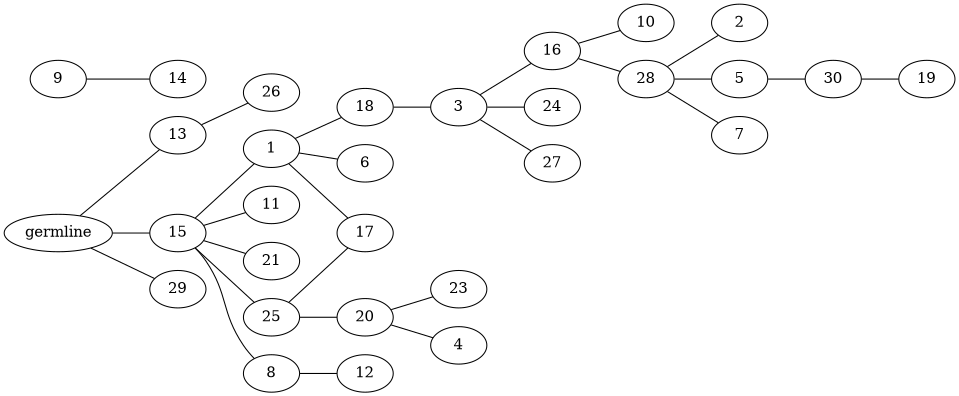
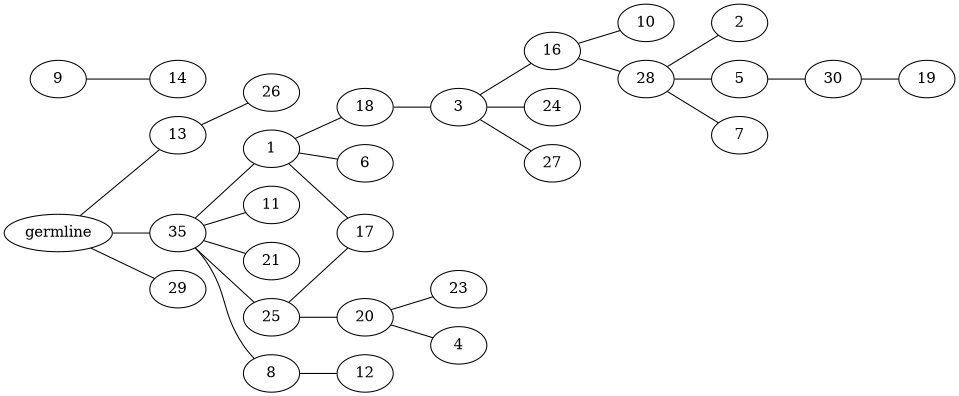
(178, 233) -> (178, 233)
